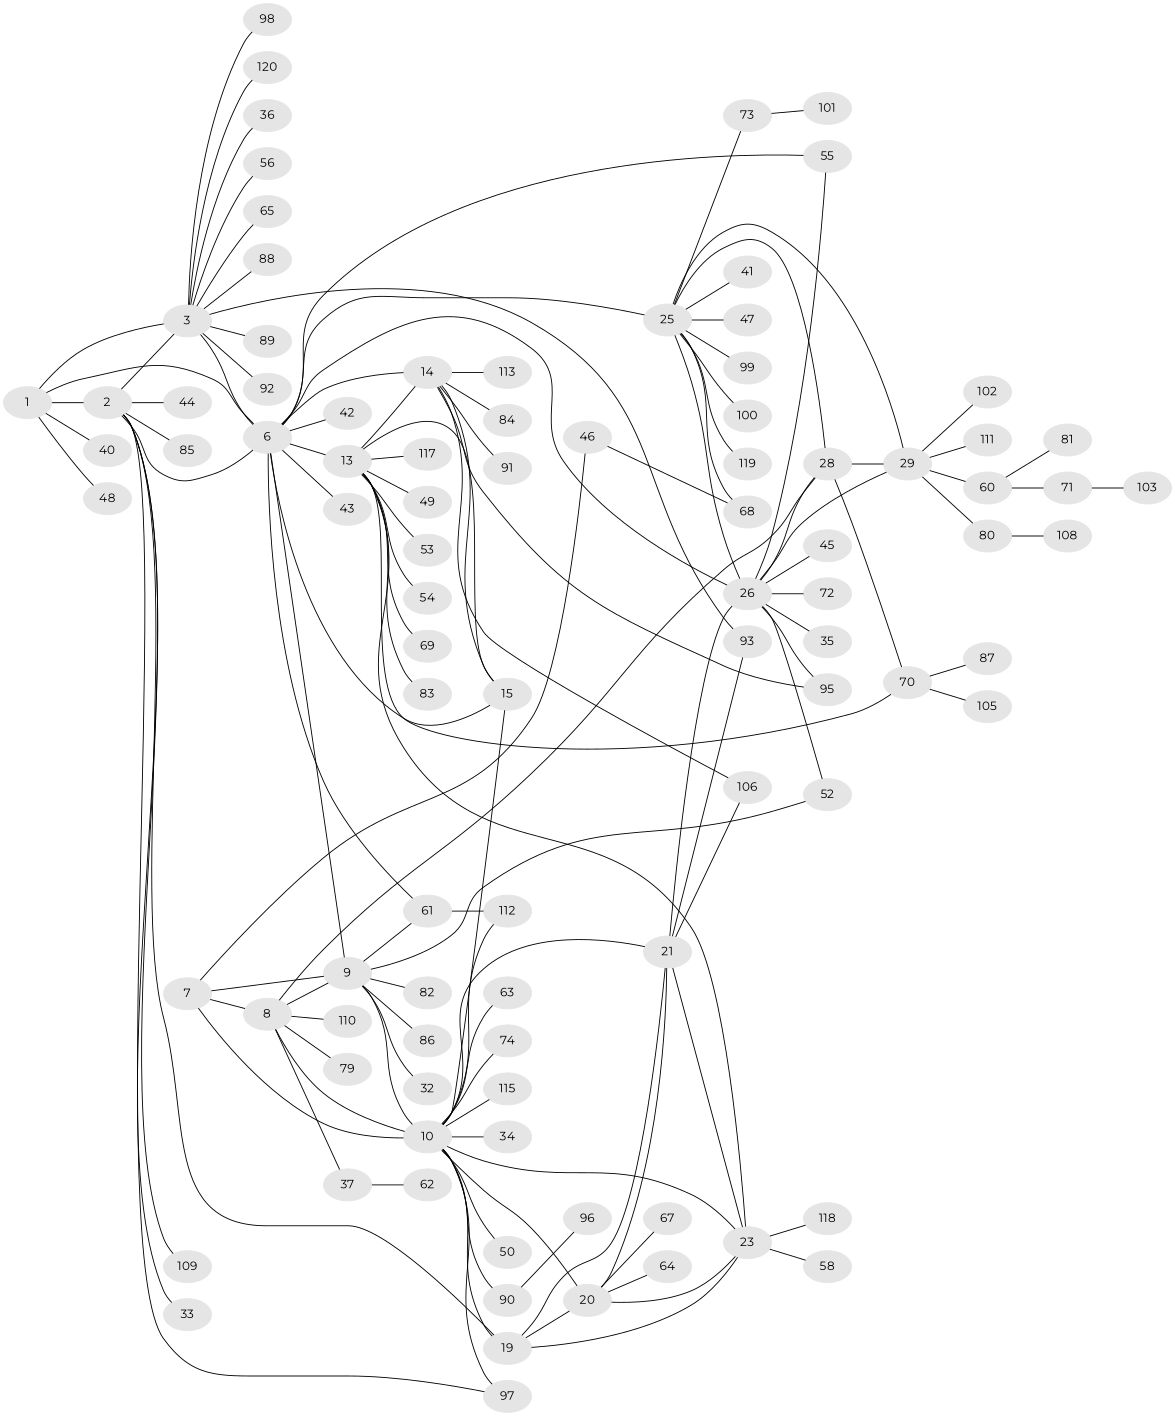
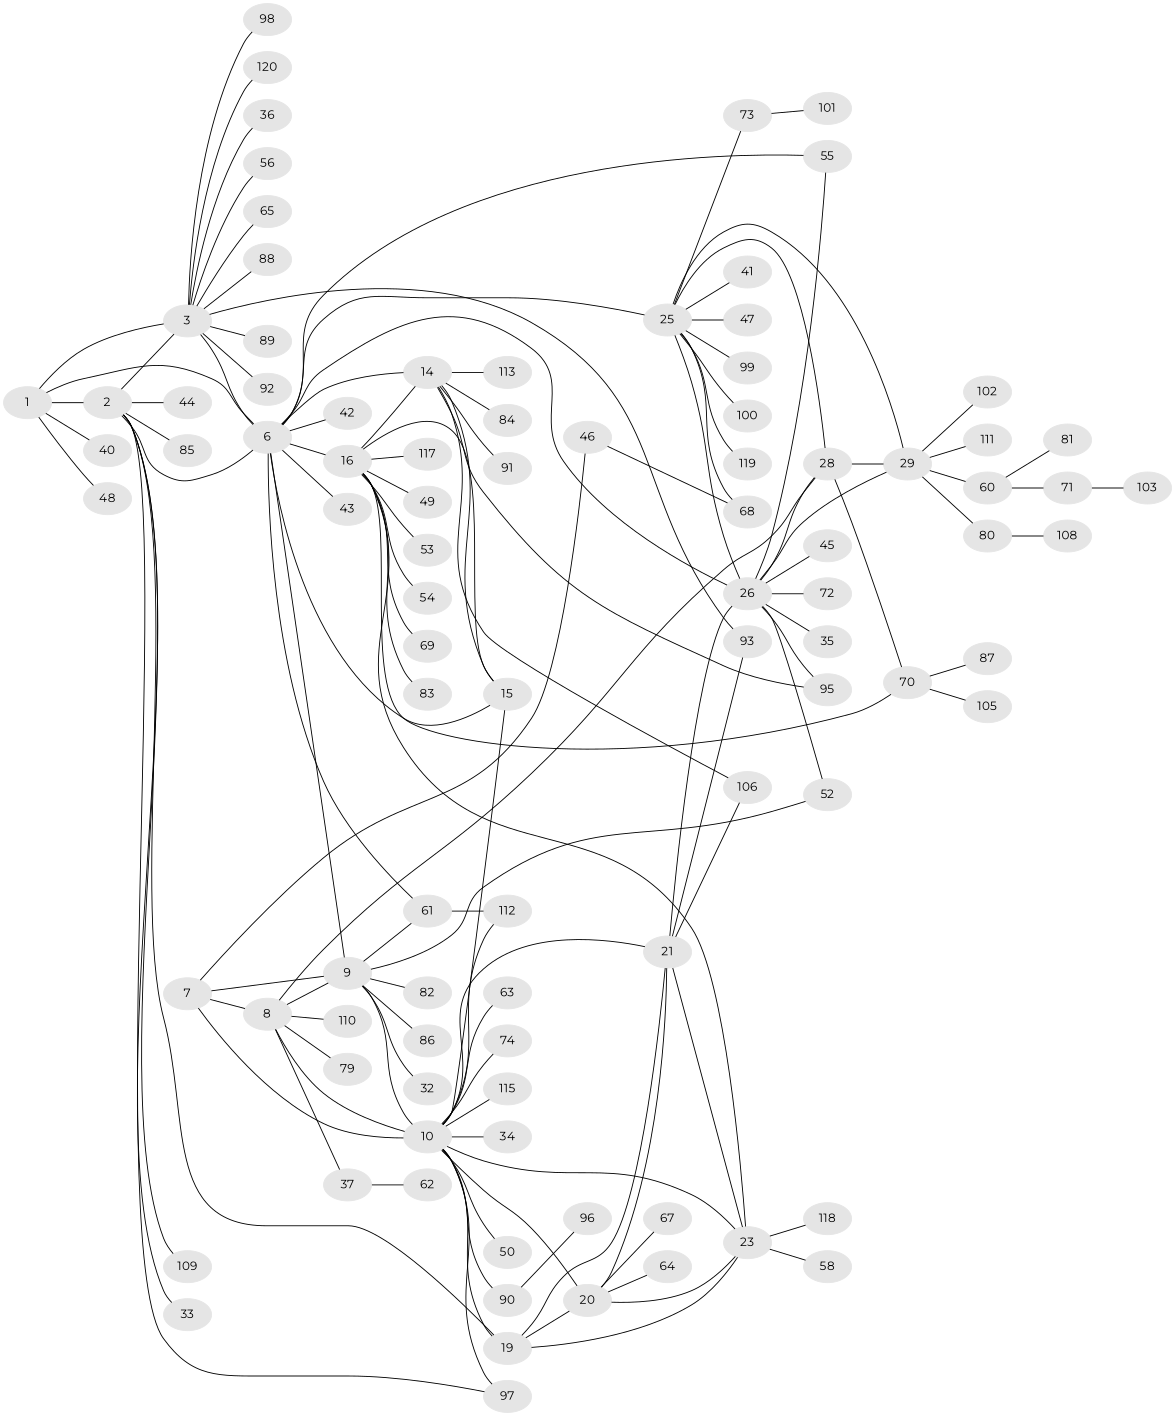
(348, 461) -> (348, 461)
